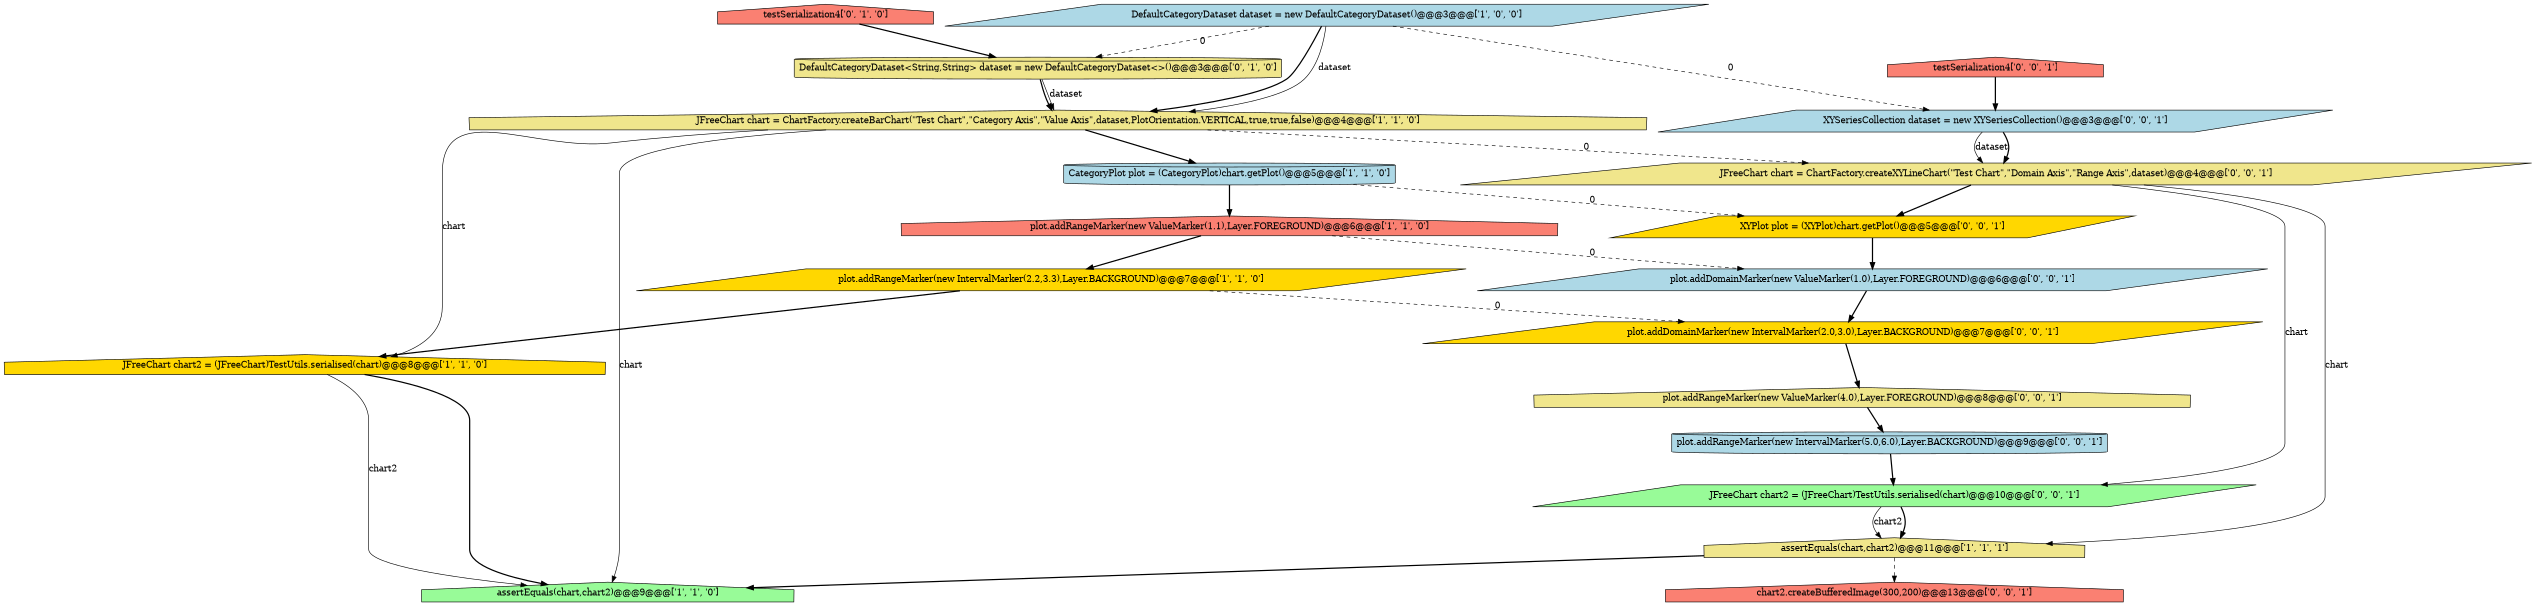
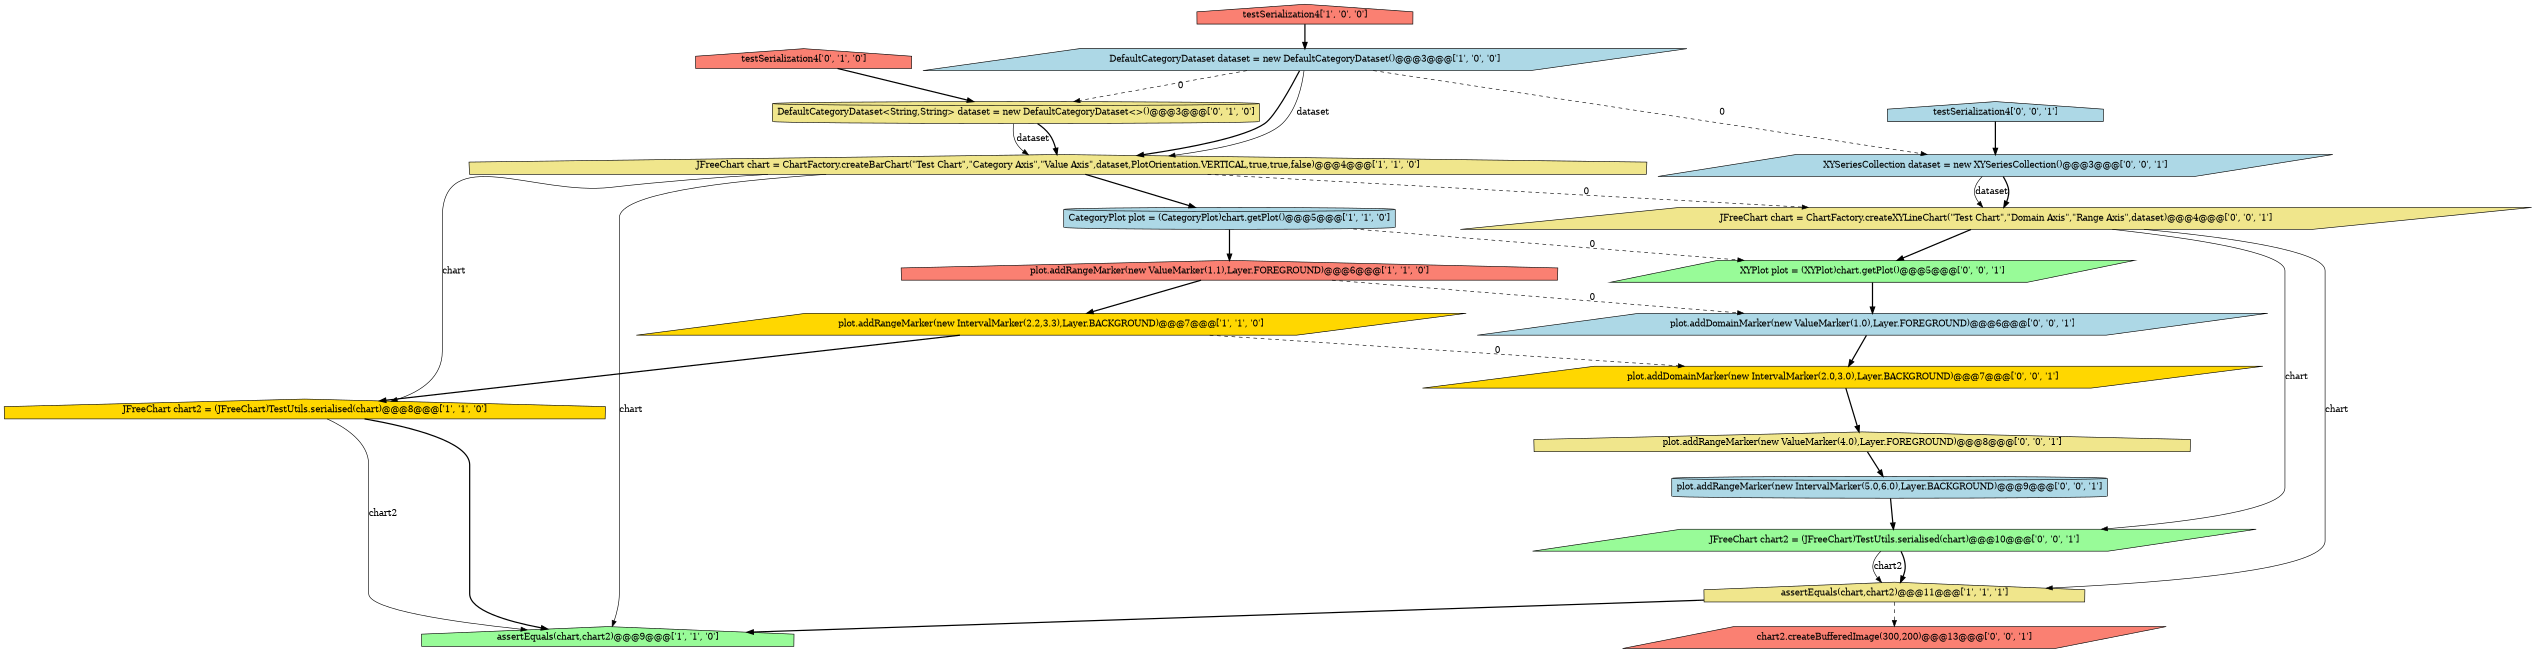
none -> (1305, 15)
(1995, 68) -> (1995, 113)
(1873, 227) -> (1873, 271)
(1894, 593) -> (1894, 638)
